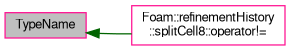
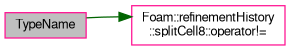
(115, 34) -> (103, 17)
